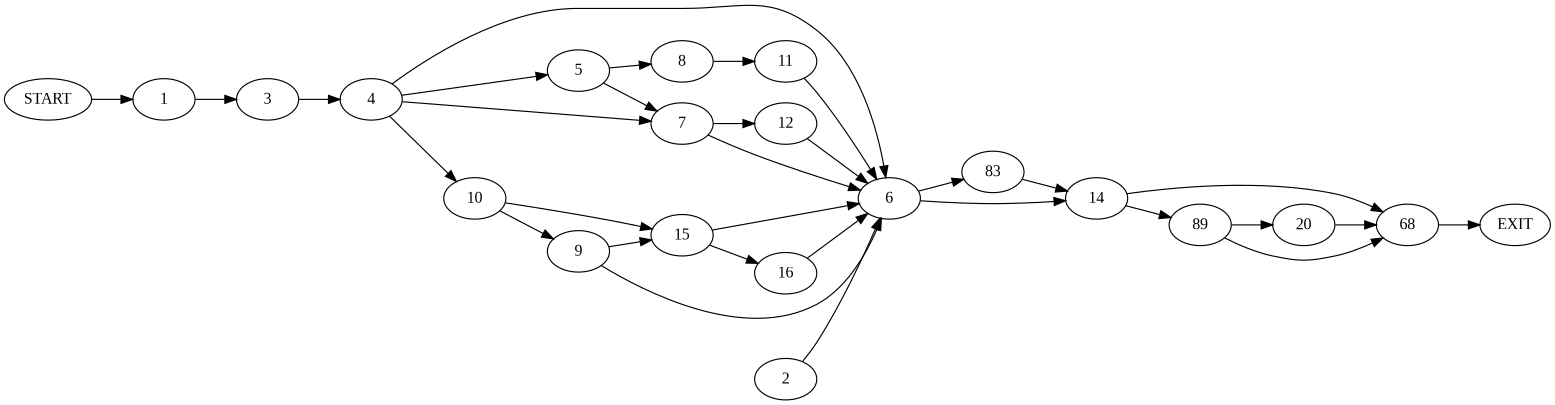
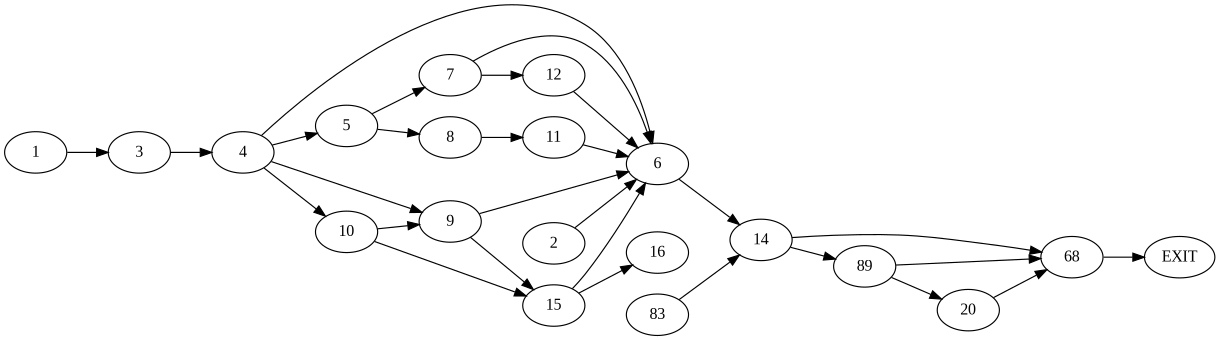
(48, 99) -> none
(521, 111) -> (341, 185)
(936, 187) -> none
(833, 239) -> none
